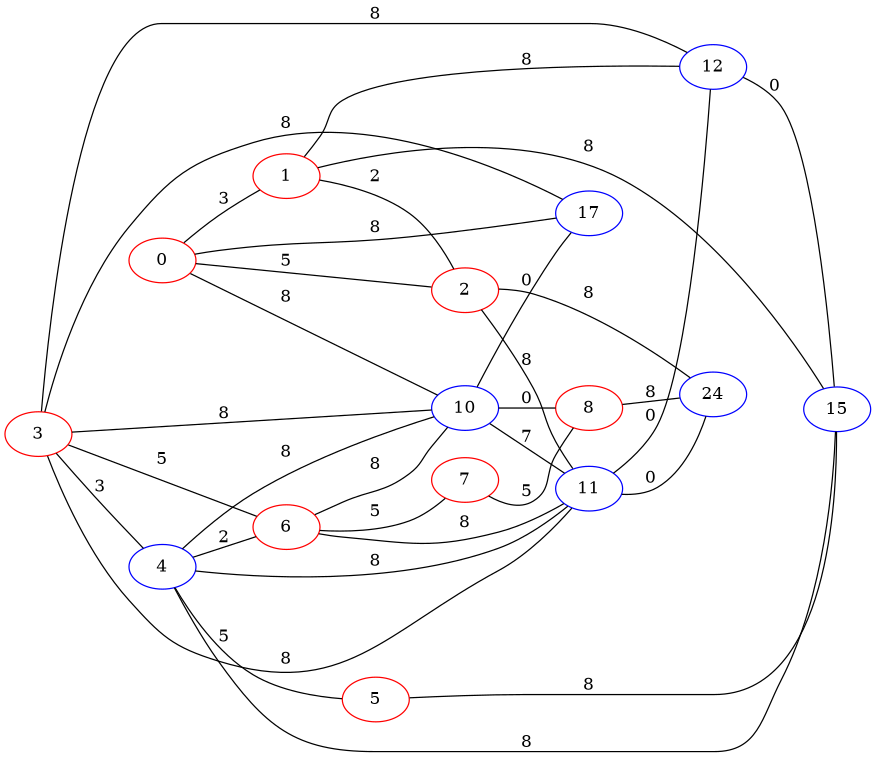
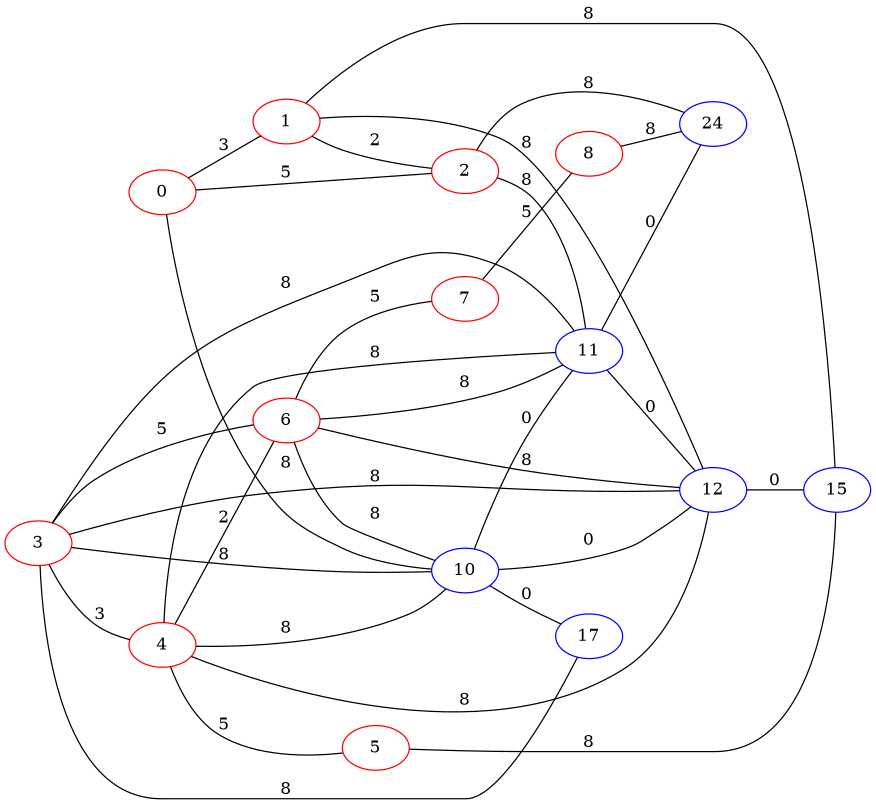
(376, 240) -> none
(527, 408) -> (601, 555)
(527, 437) -> (527, 419)
none -> (498, 466)
(162, 567) -> (162, 645)
(587, 752) -> (499, 709)
